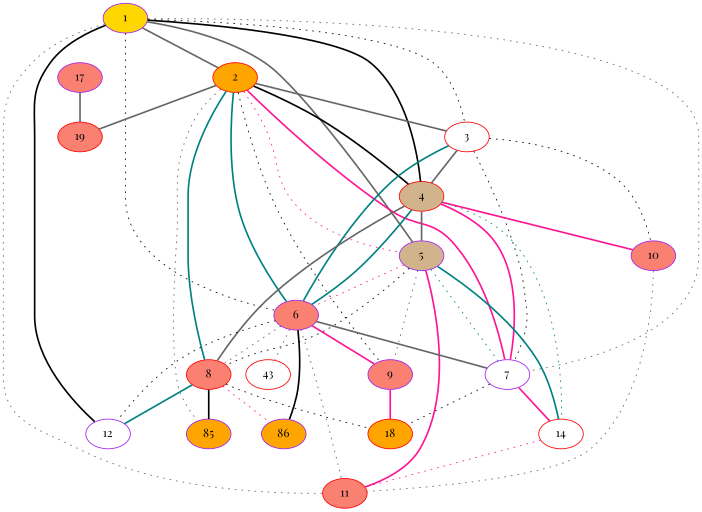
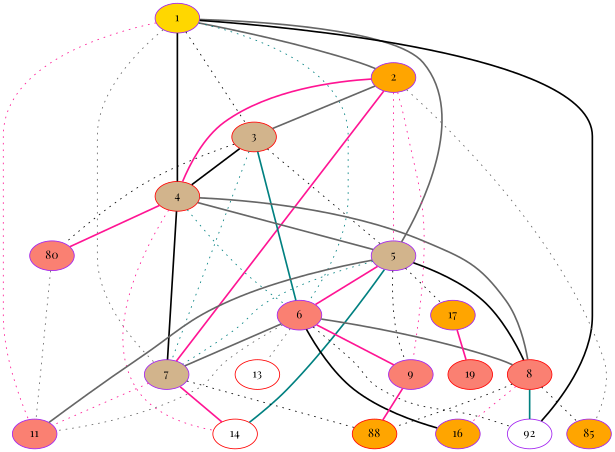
(80, 78) -> (453, 315)
(235, 78) -> (394, 78)
(80, 107) -> (461, 343)
(158, 107) -> none
(335, 129) -> (260, 103)
(467, 137) -> (254, 137)
(444, 167) -> (216, 167)
none -> (324, 196)
(237, 203) -> none
(129, 215) -> (346, 123)
(188, 222) -> none
(291, 236) -> (424, 225)
(653, 256) -> (52, 256)
(518, 258) -> (210, 256)
(366, 262) -> (232, 261)
(507, 266) -> (172, 285)
(359, 285) -> (347, 285)
(540, 287) -> (123, 341)
none -> (428, 290)
(406, 315) -> (394, 316)
(316, 335) -> (480, 298)
(253, 345) -> (423, 338)
(3, 355) -> (3, 178)
(268, 375) -> (257, 375)
(507, 375) -> (167, 375)
(437, 394) -> (199, 317)
(209, 404) -> (561, 406)
(108, 434) -> (530, 434)
(284, 434) -> (458, 434)
(390, 434) -> (375, 434)
(453, 464) -> (101, 404)
(345, 493) -> (35, 434)
